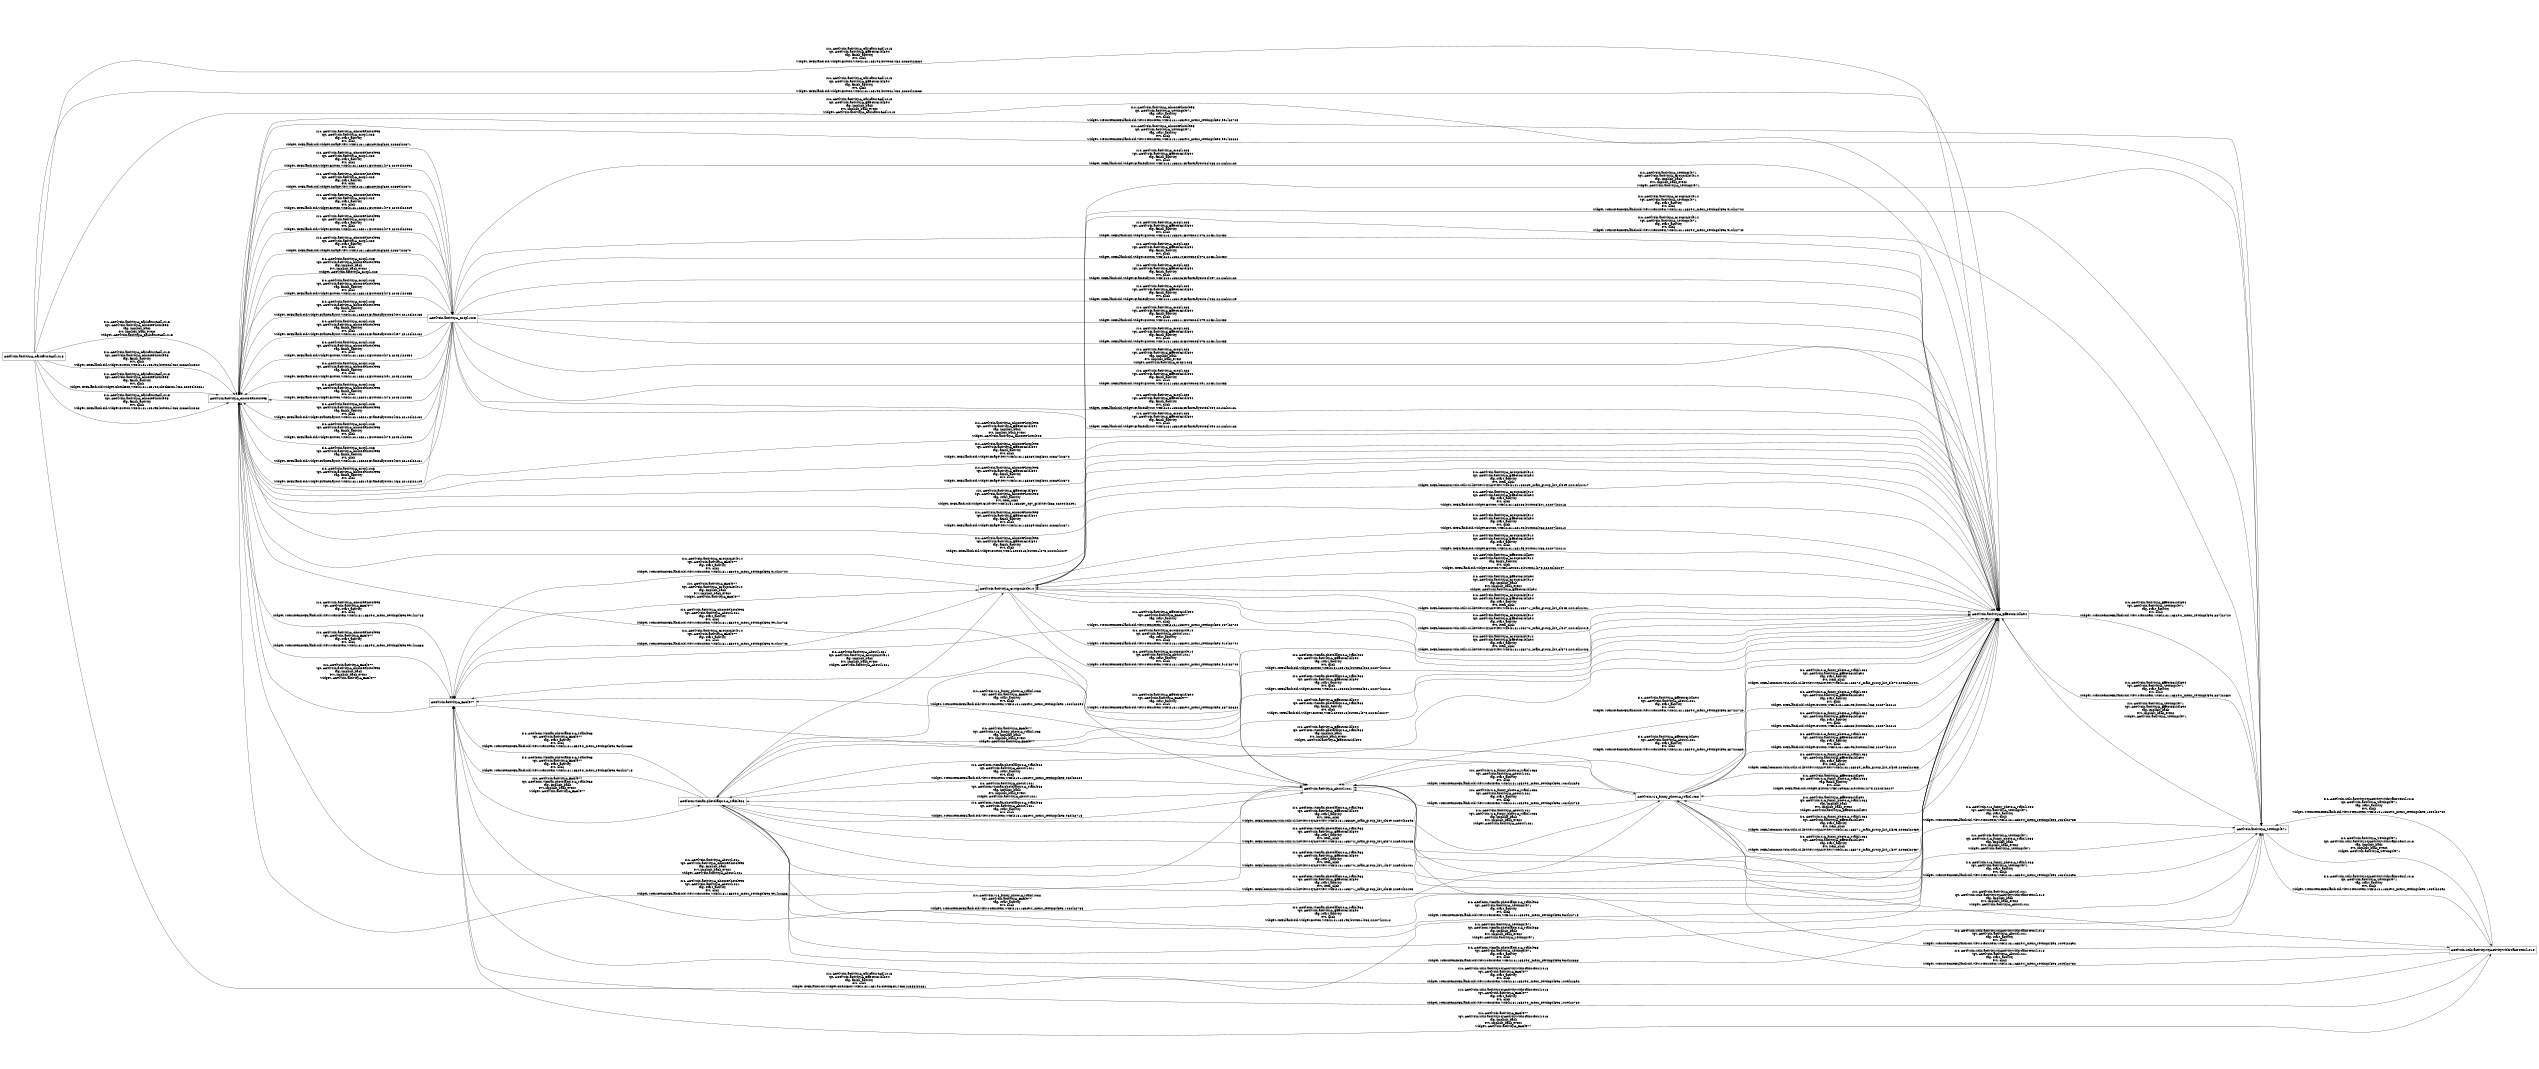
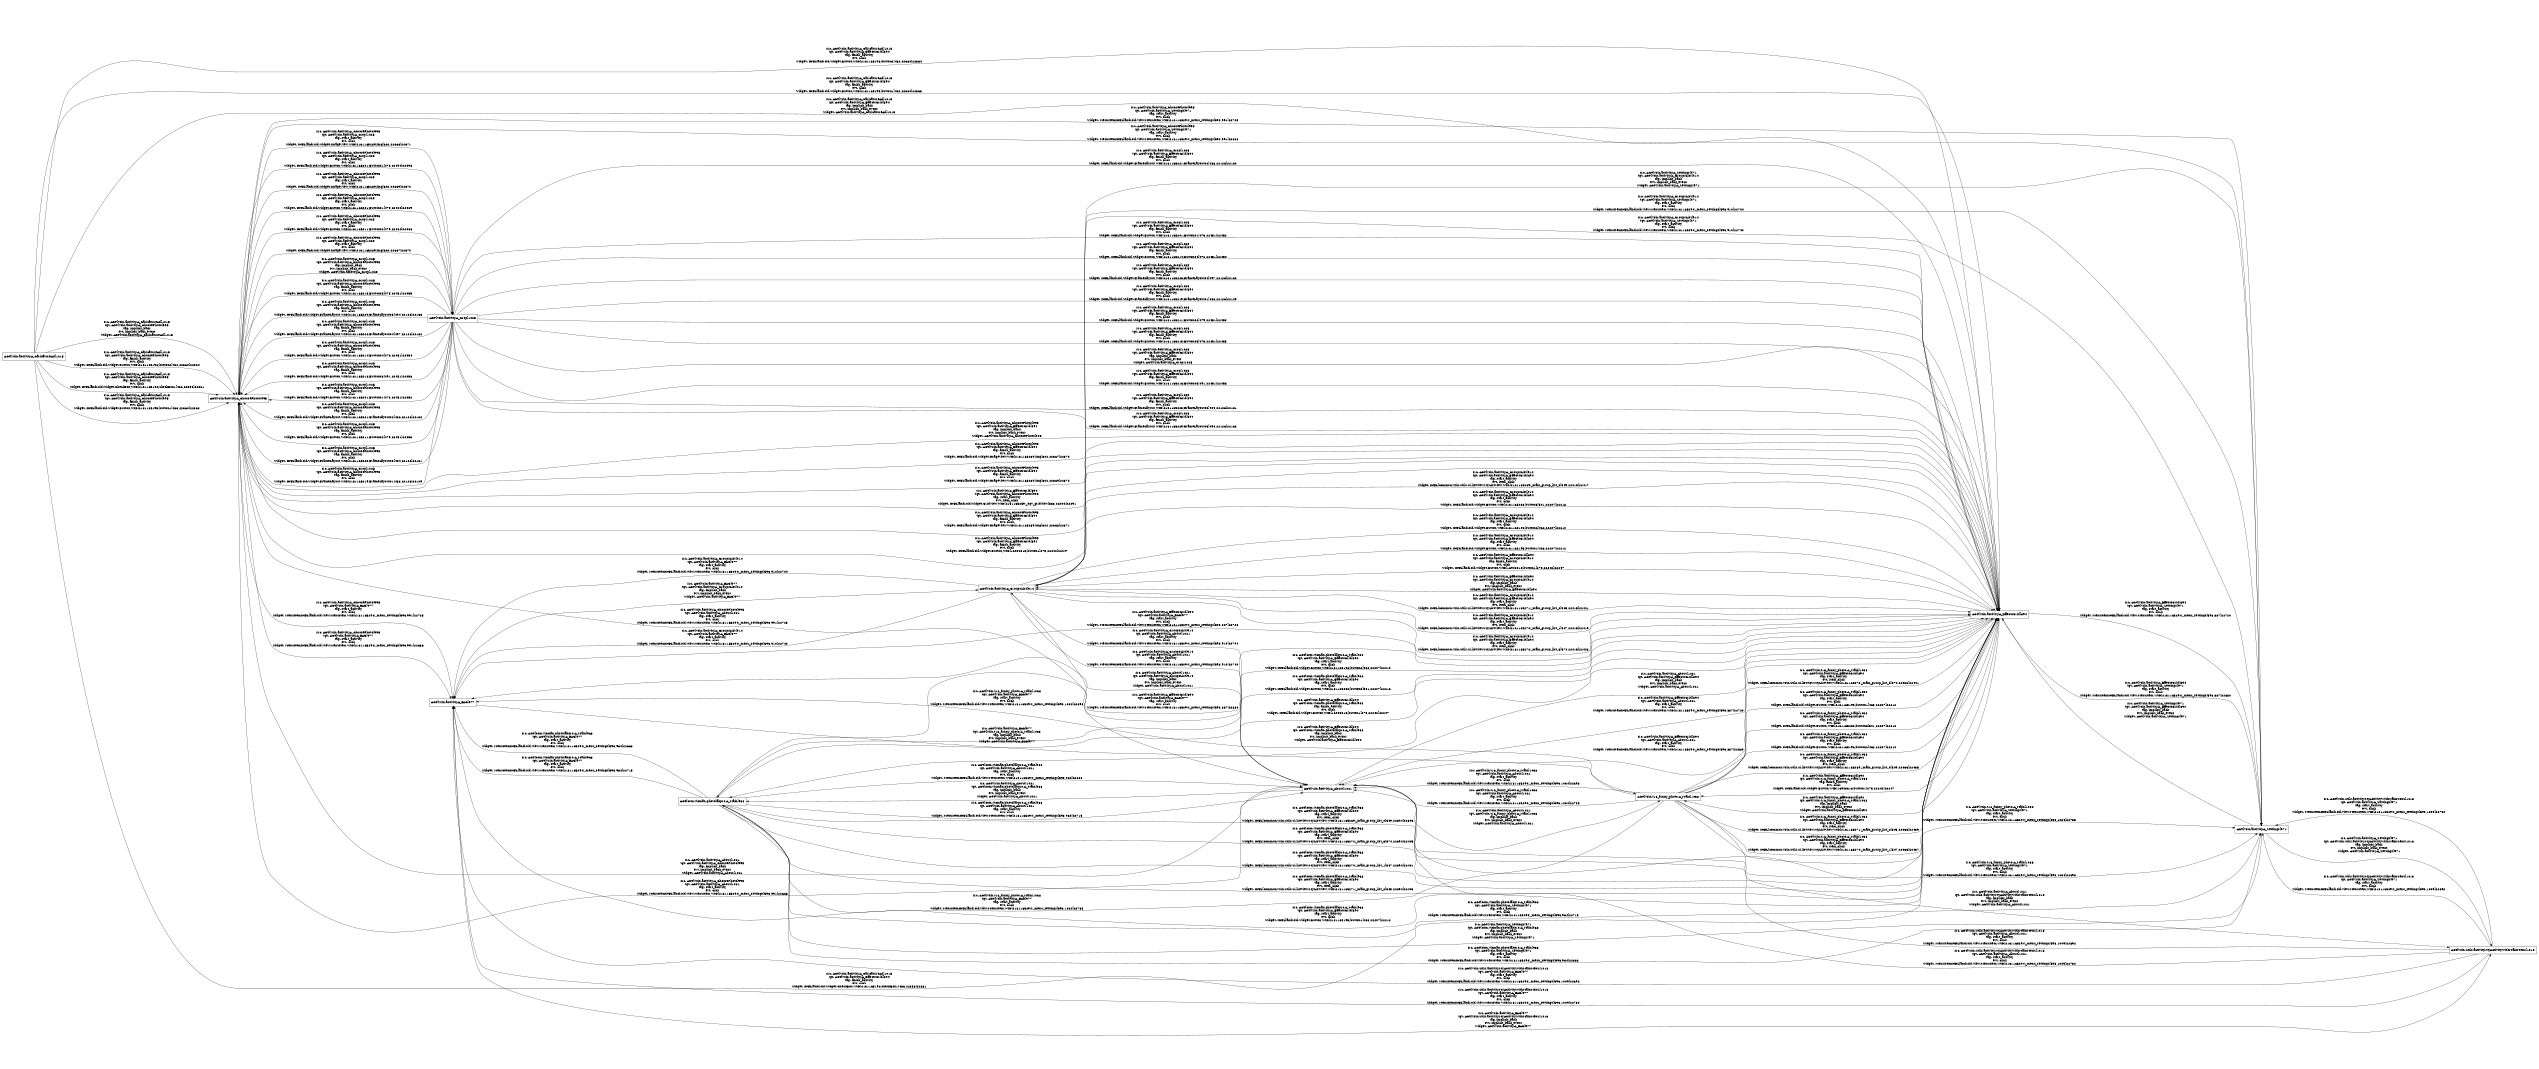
(259, 629) -> none
none -> (1674, 696)
(861, 699) -> (1169, 689)
(542, 819) -> none
(1938, 856) -> none
